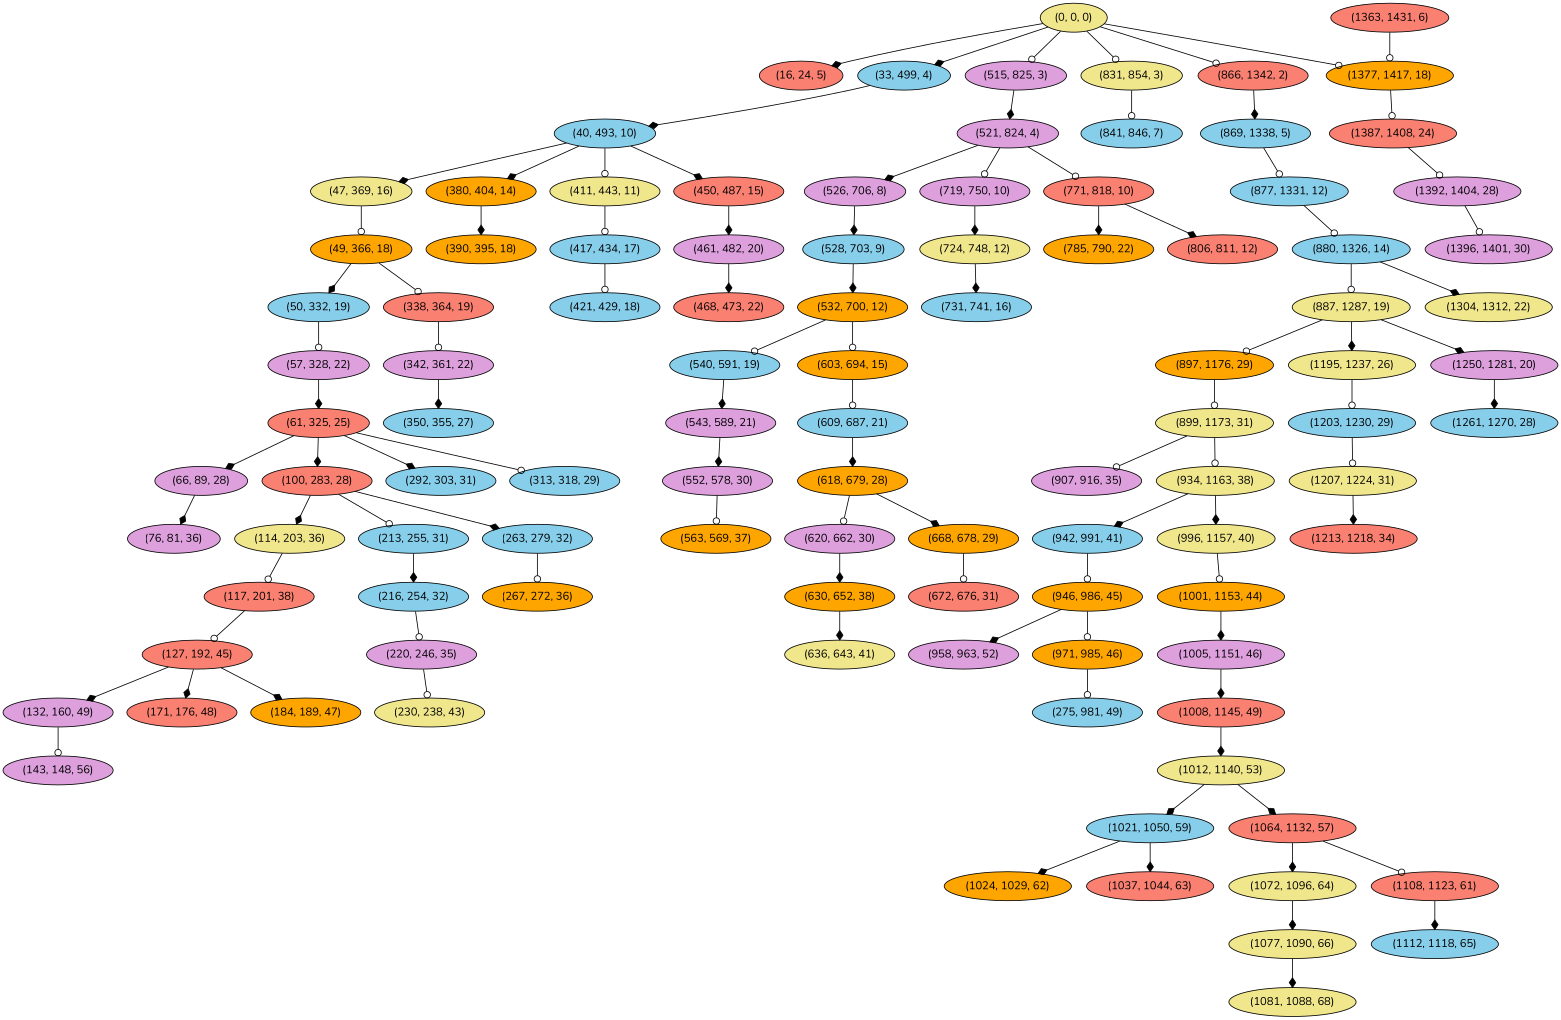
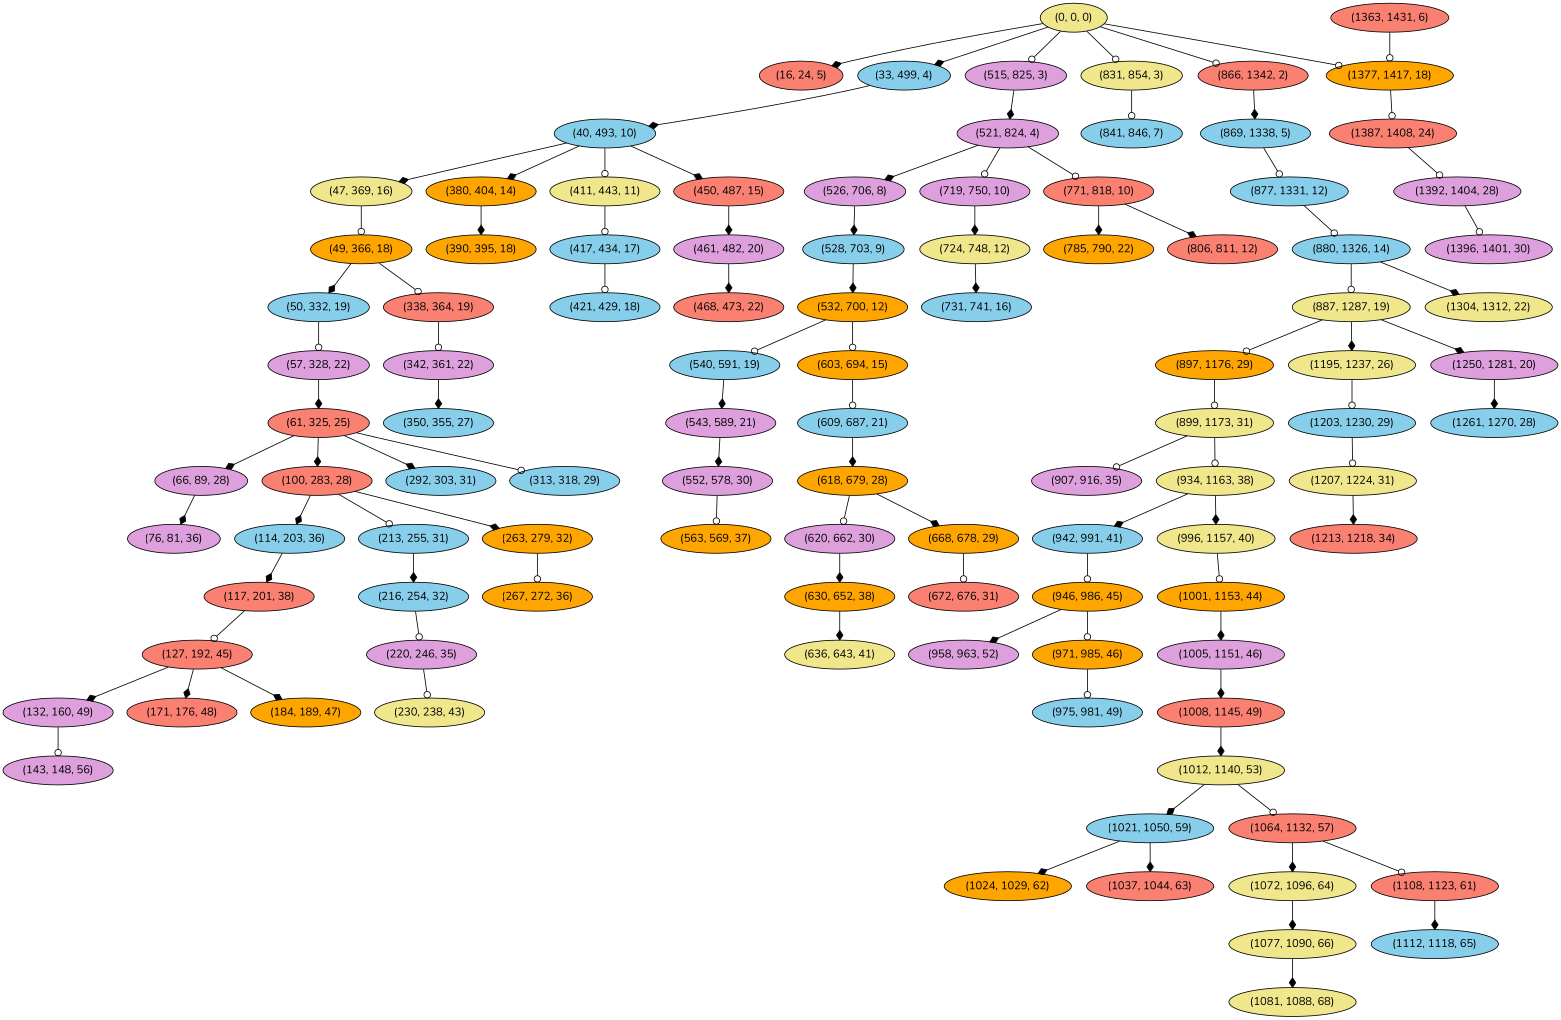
(290, 539) -> (290, 539)
(537, 539) -> (537, 539)
(276, 565) -> (277, 563)
(1087, 712) -> (1087, 712)
(1253, 796) -> (1254, 797)
